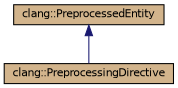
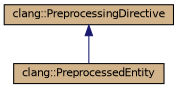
(89, 50) -> (89, 50)
